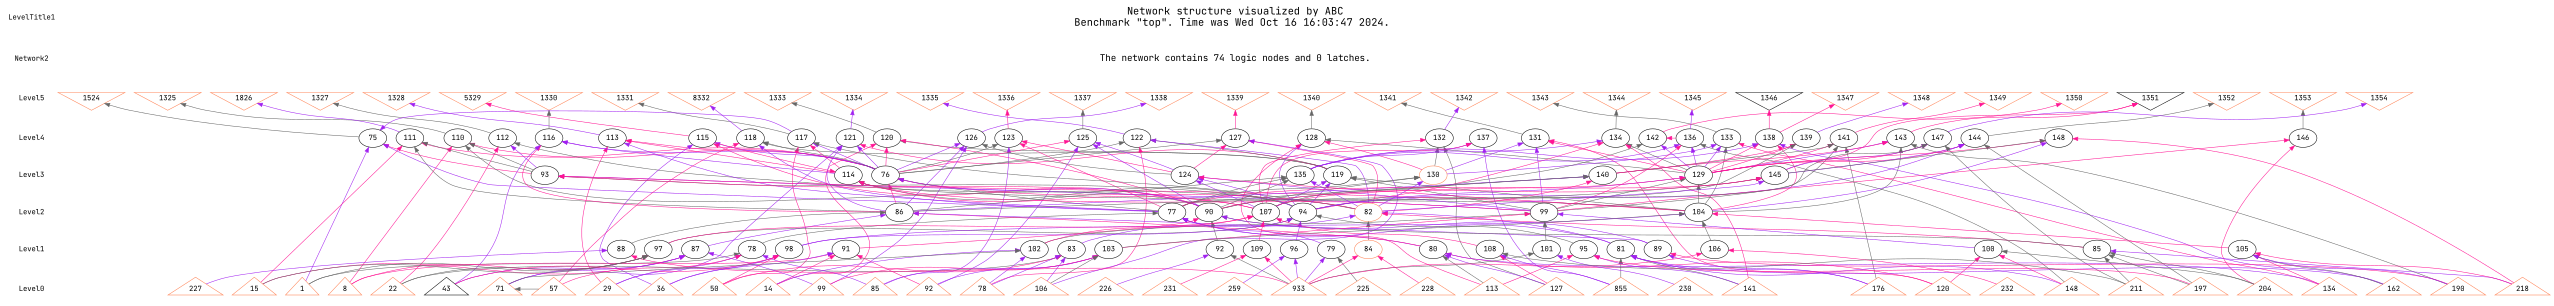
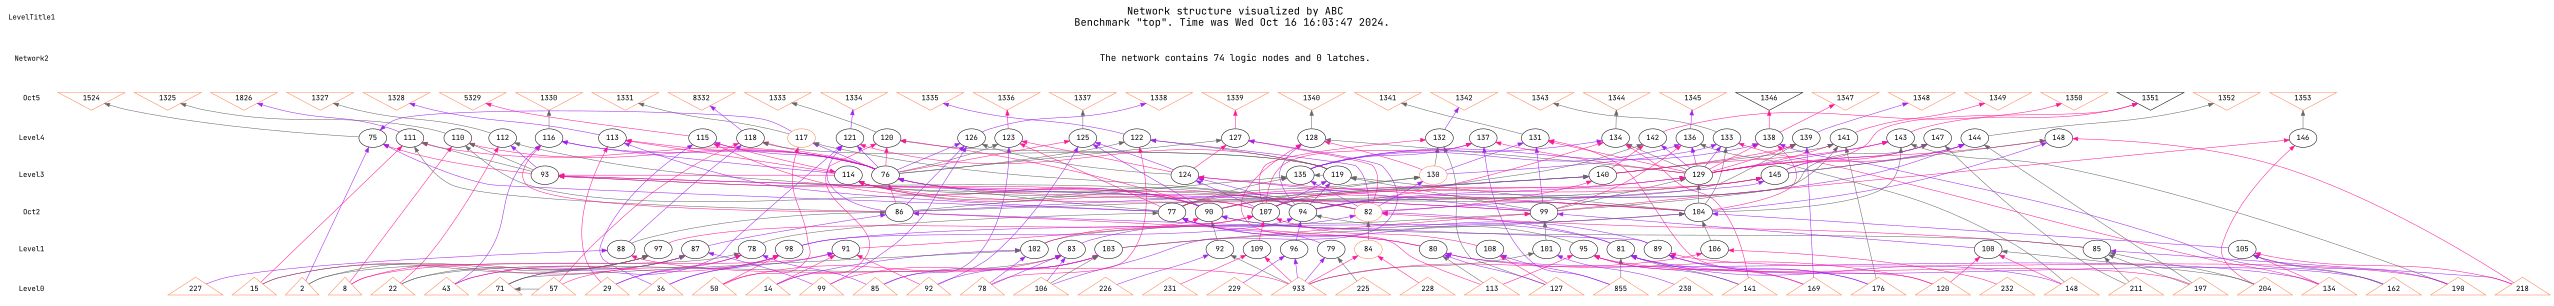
(32, 98) -> (32, 98)
(2379, 98) -> none
(802, 138) -> (802, 138)
(1674, 138) -> (1626, 158)
(822, 155) -> (822, 155)
(827, 158) -> (672, 175)
none -> (1592, 161)
(1252, 195) -> (1321, 175)
(956, 202) -> (688, 189)
(32, 212) -> (32, 212)
(916, 229) -> none
(1973, 231) -> (1973, 231)
(1895, 259) -> none
(594, 269) -> (594, 269)
(302, 289) -> (302, 289)
(446, 289) -> (446, 289)
(1234, 289) -> (1234, 289)
none -> (1814, 289)
